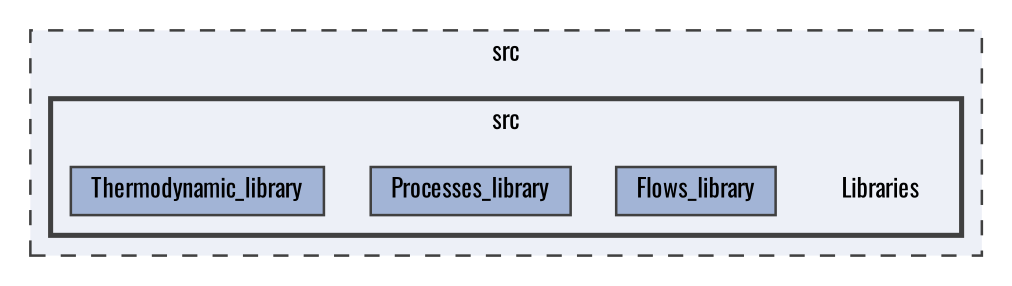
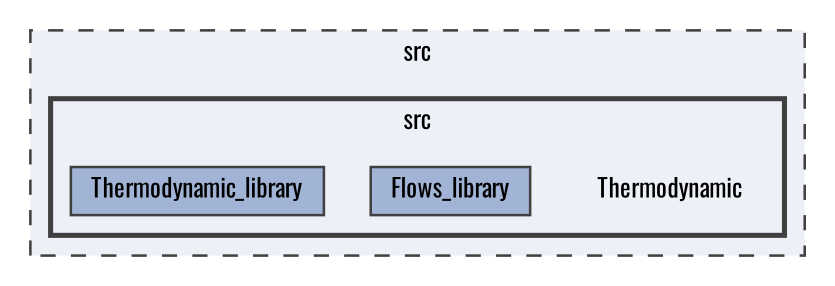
(471, 191) -> none
(881, 191) -> (671, 191)
